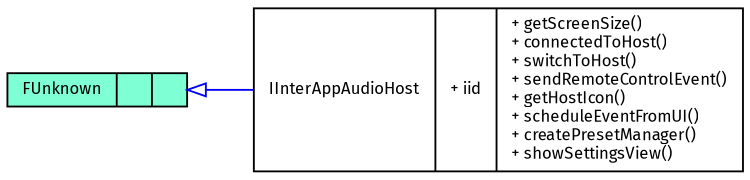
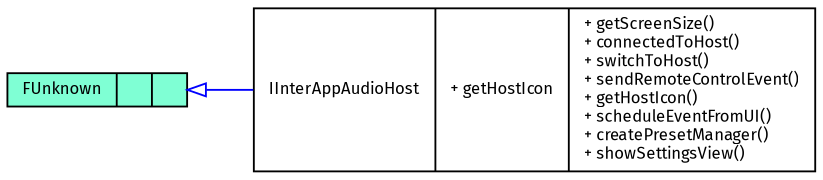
(466, 89) -> (502, 89)
